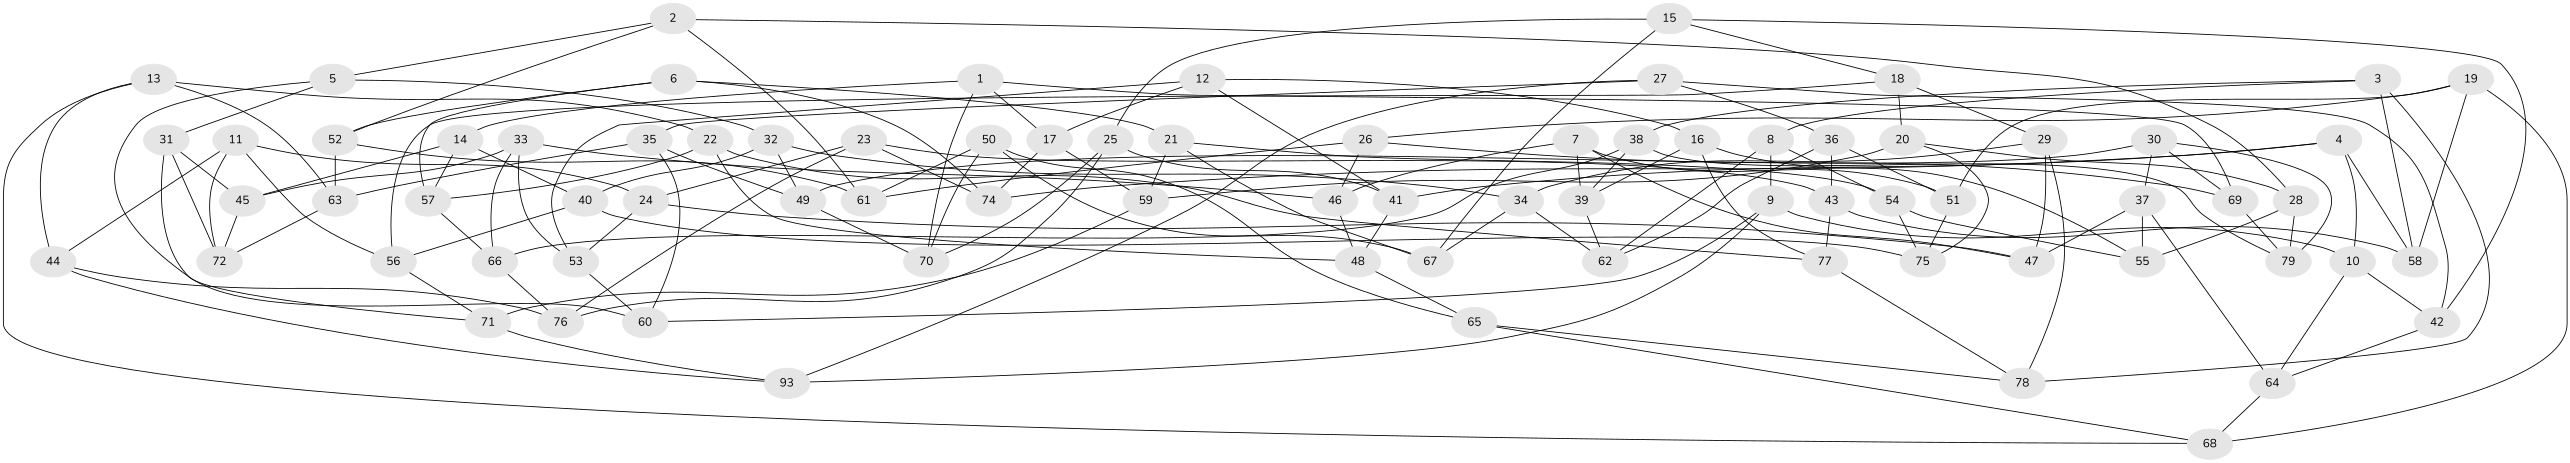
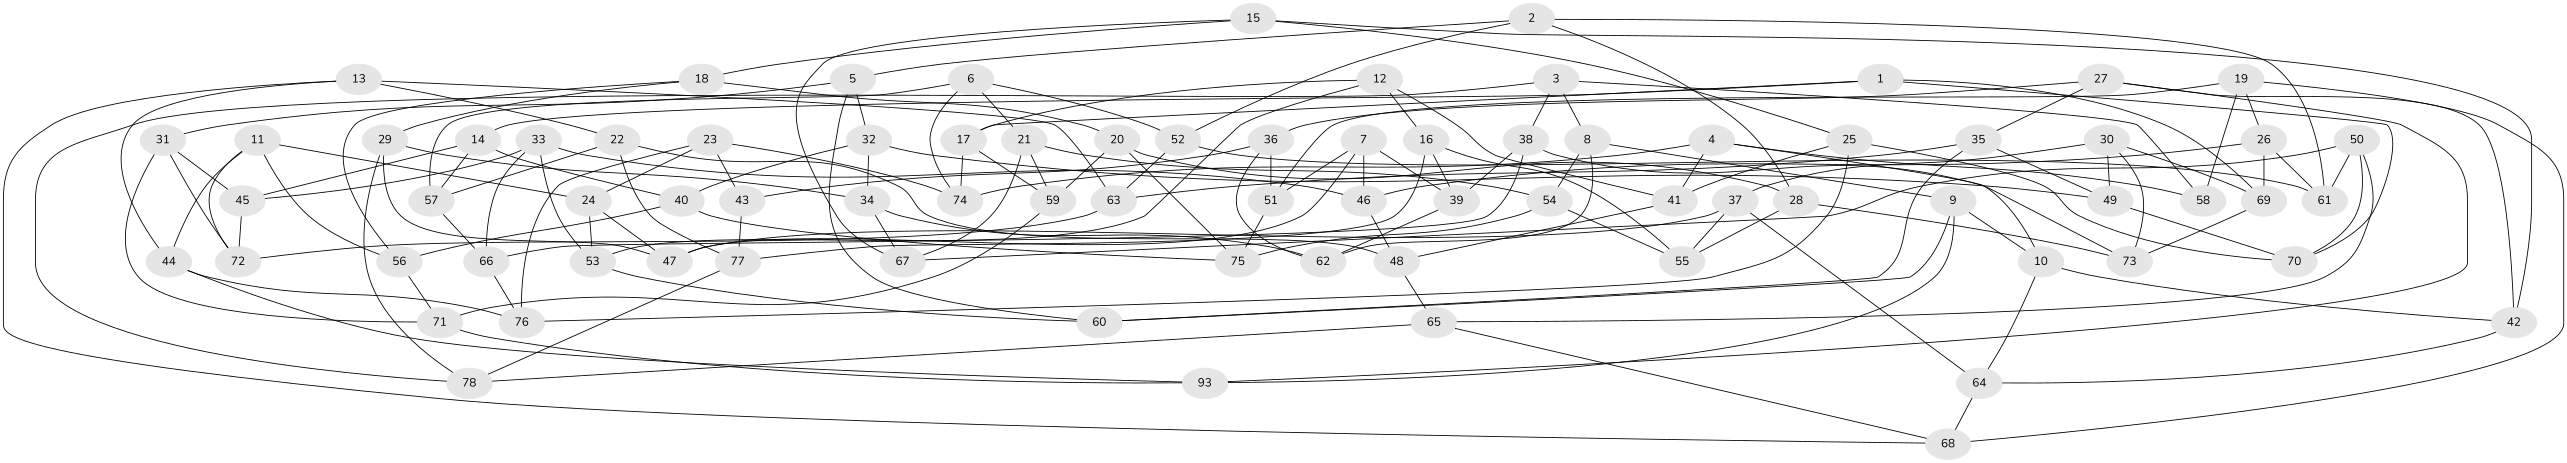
(2123, 232) -> none
(2288, 262) -> (2130, 262)
